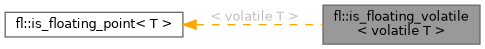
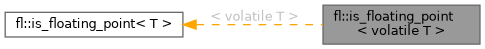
(401, 25) -> (401, 25)
